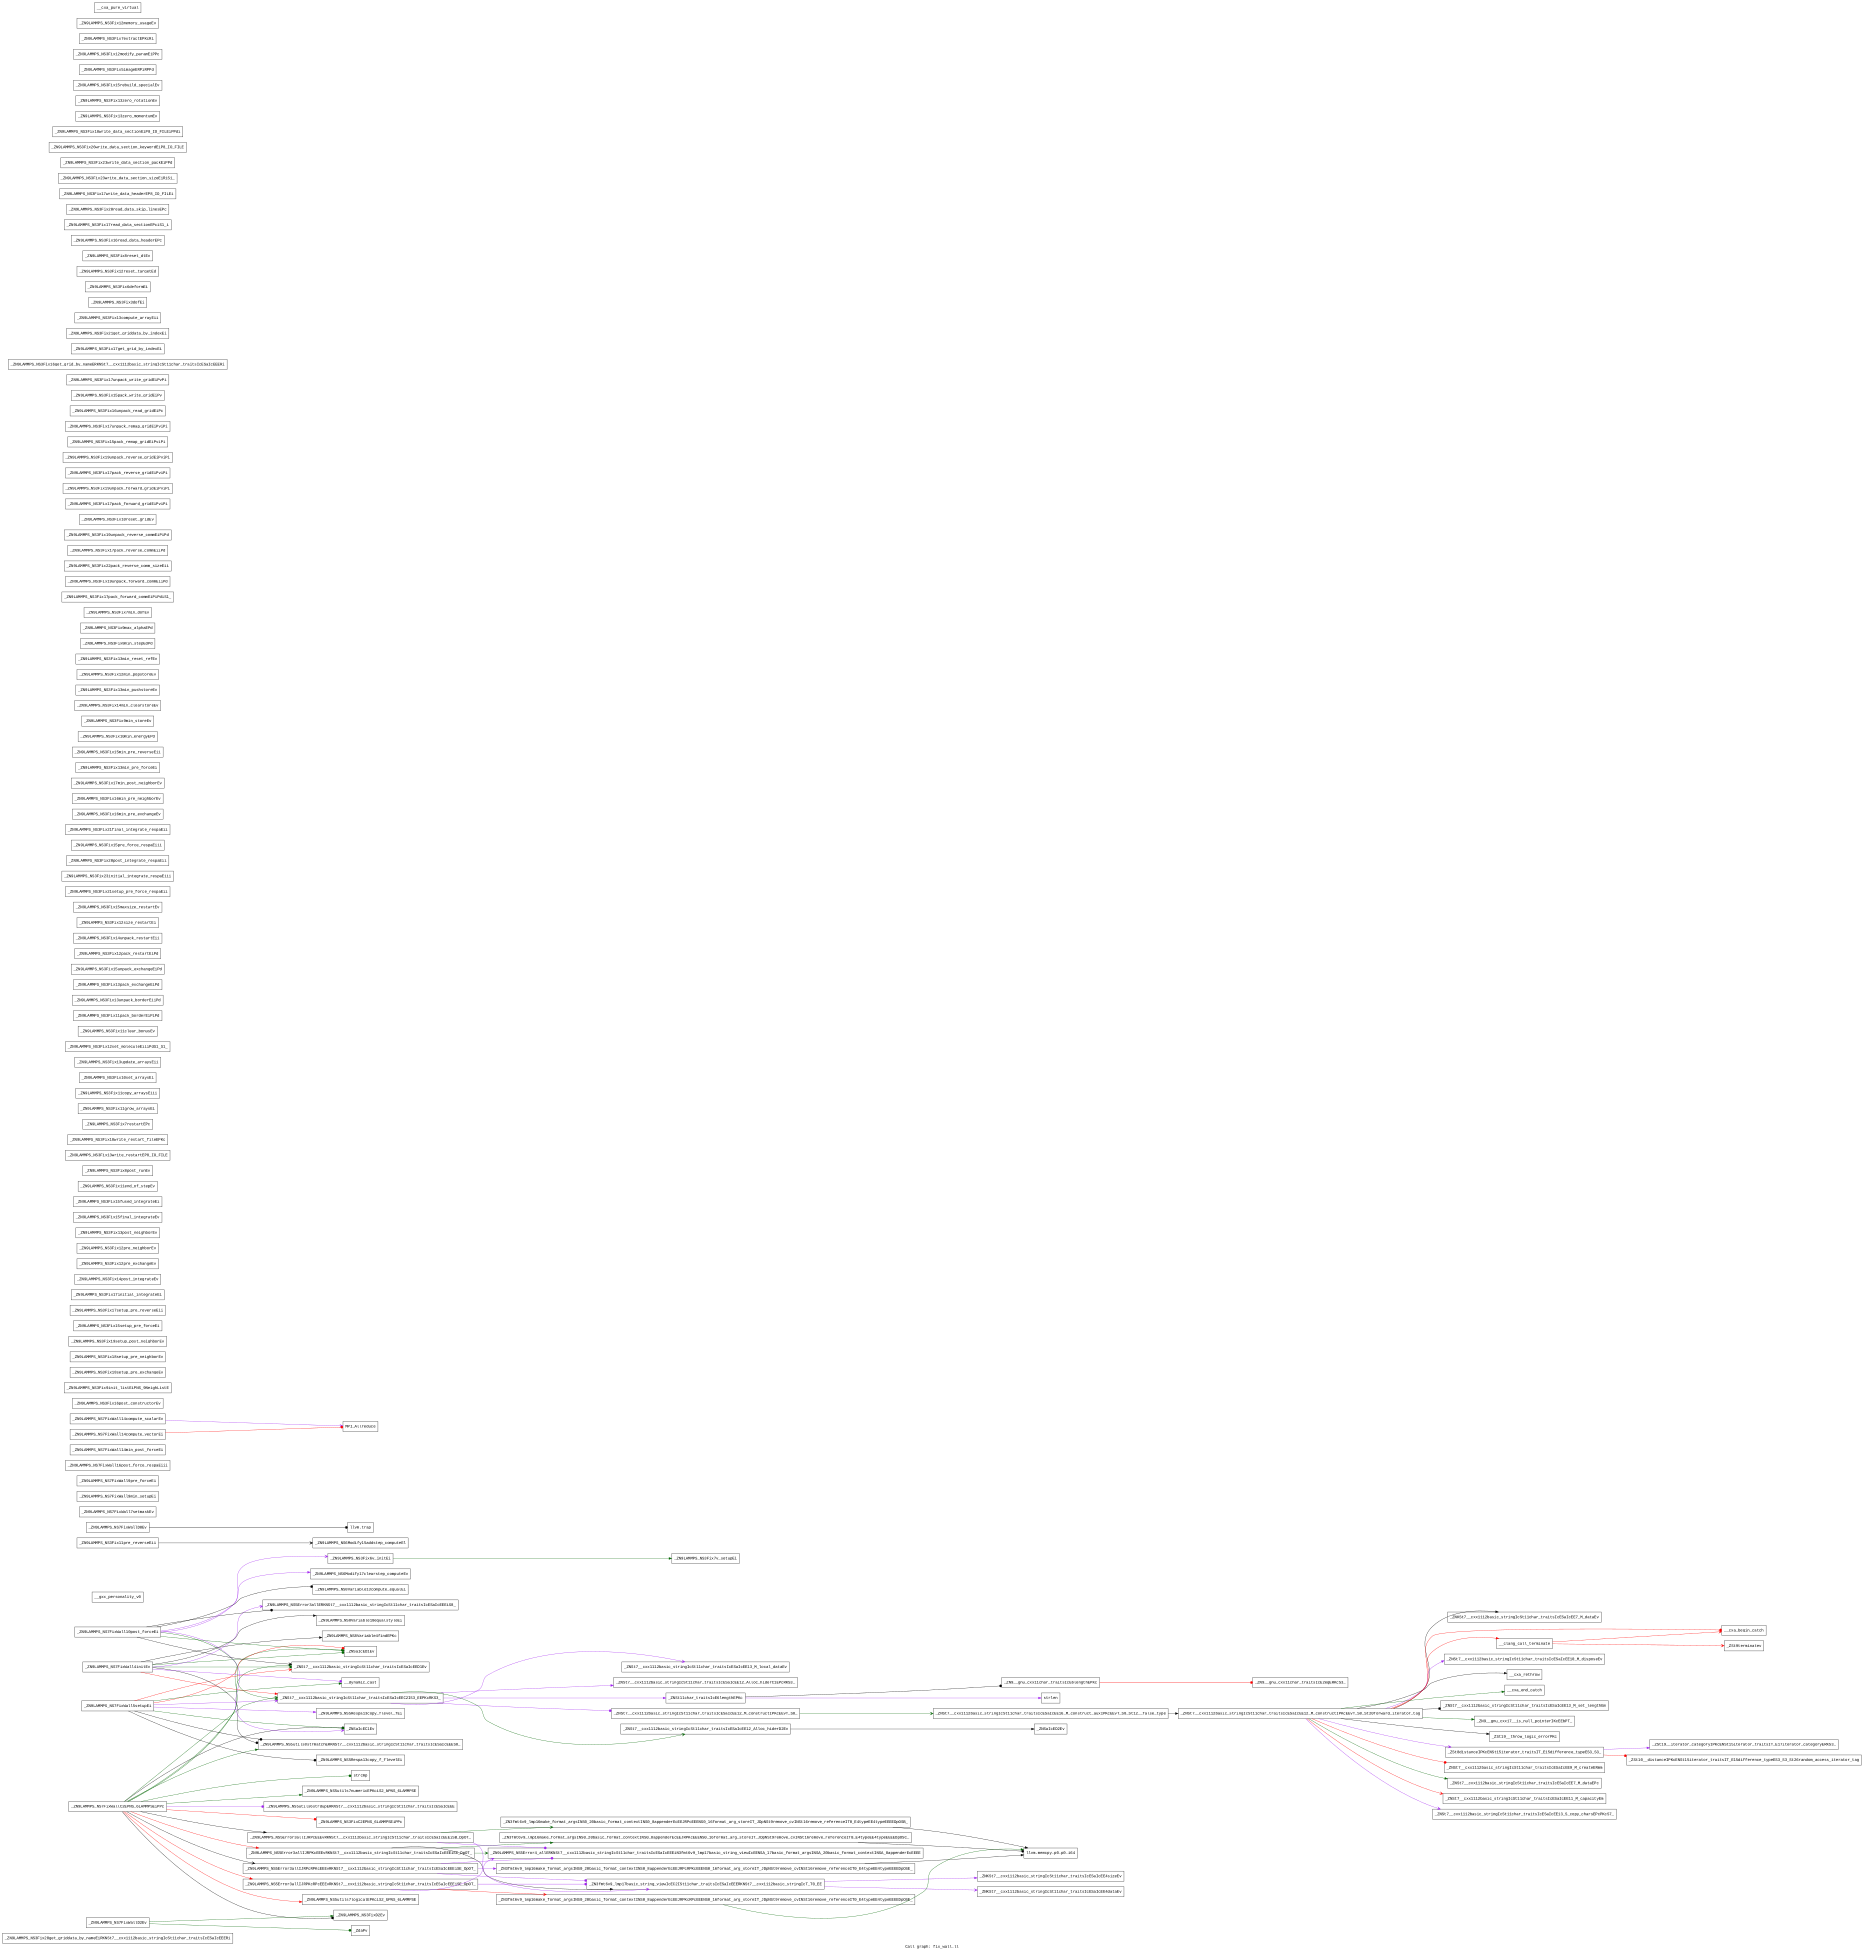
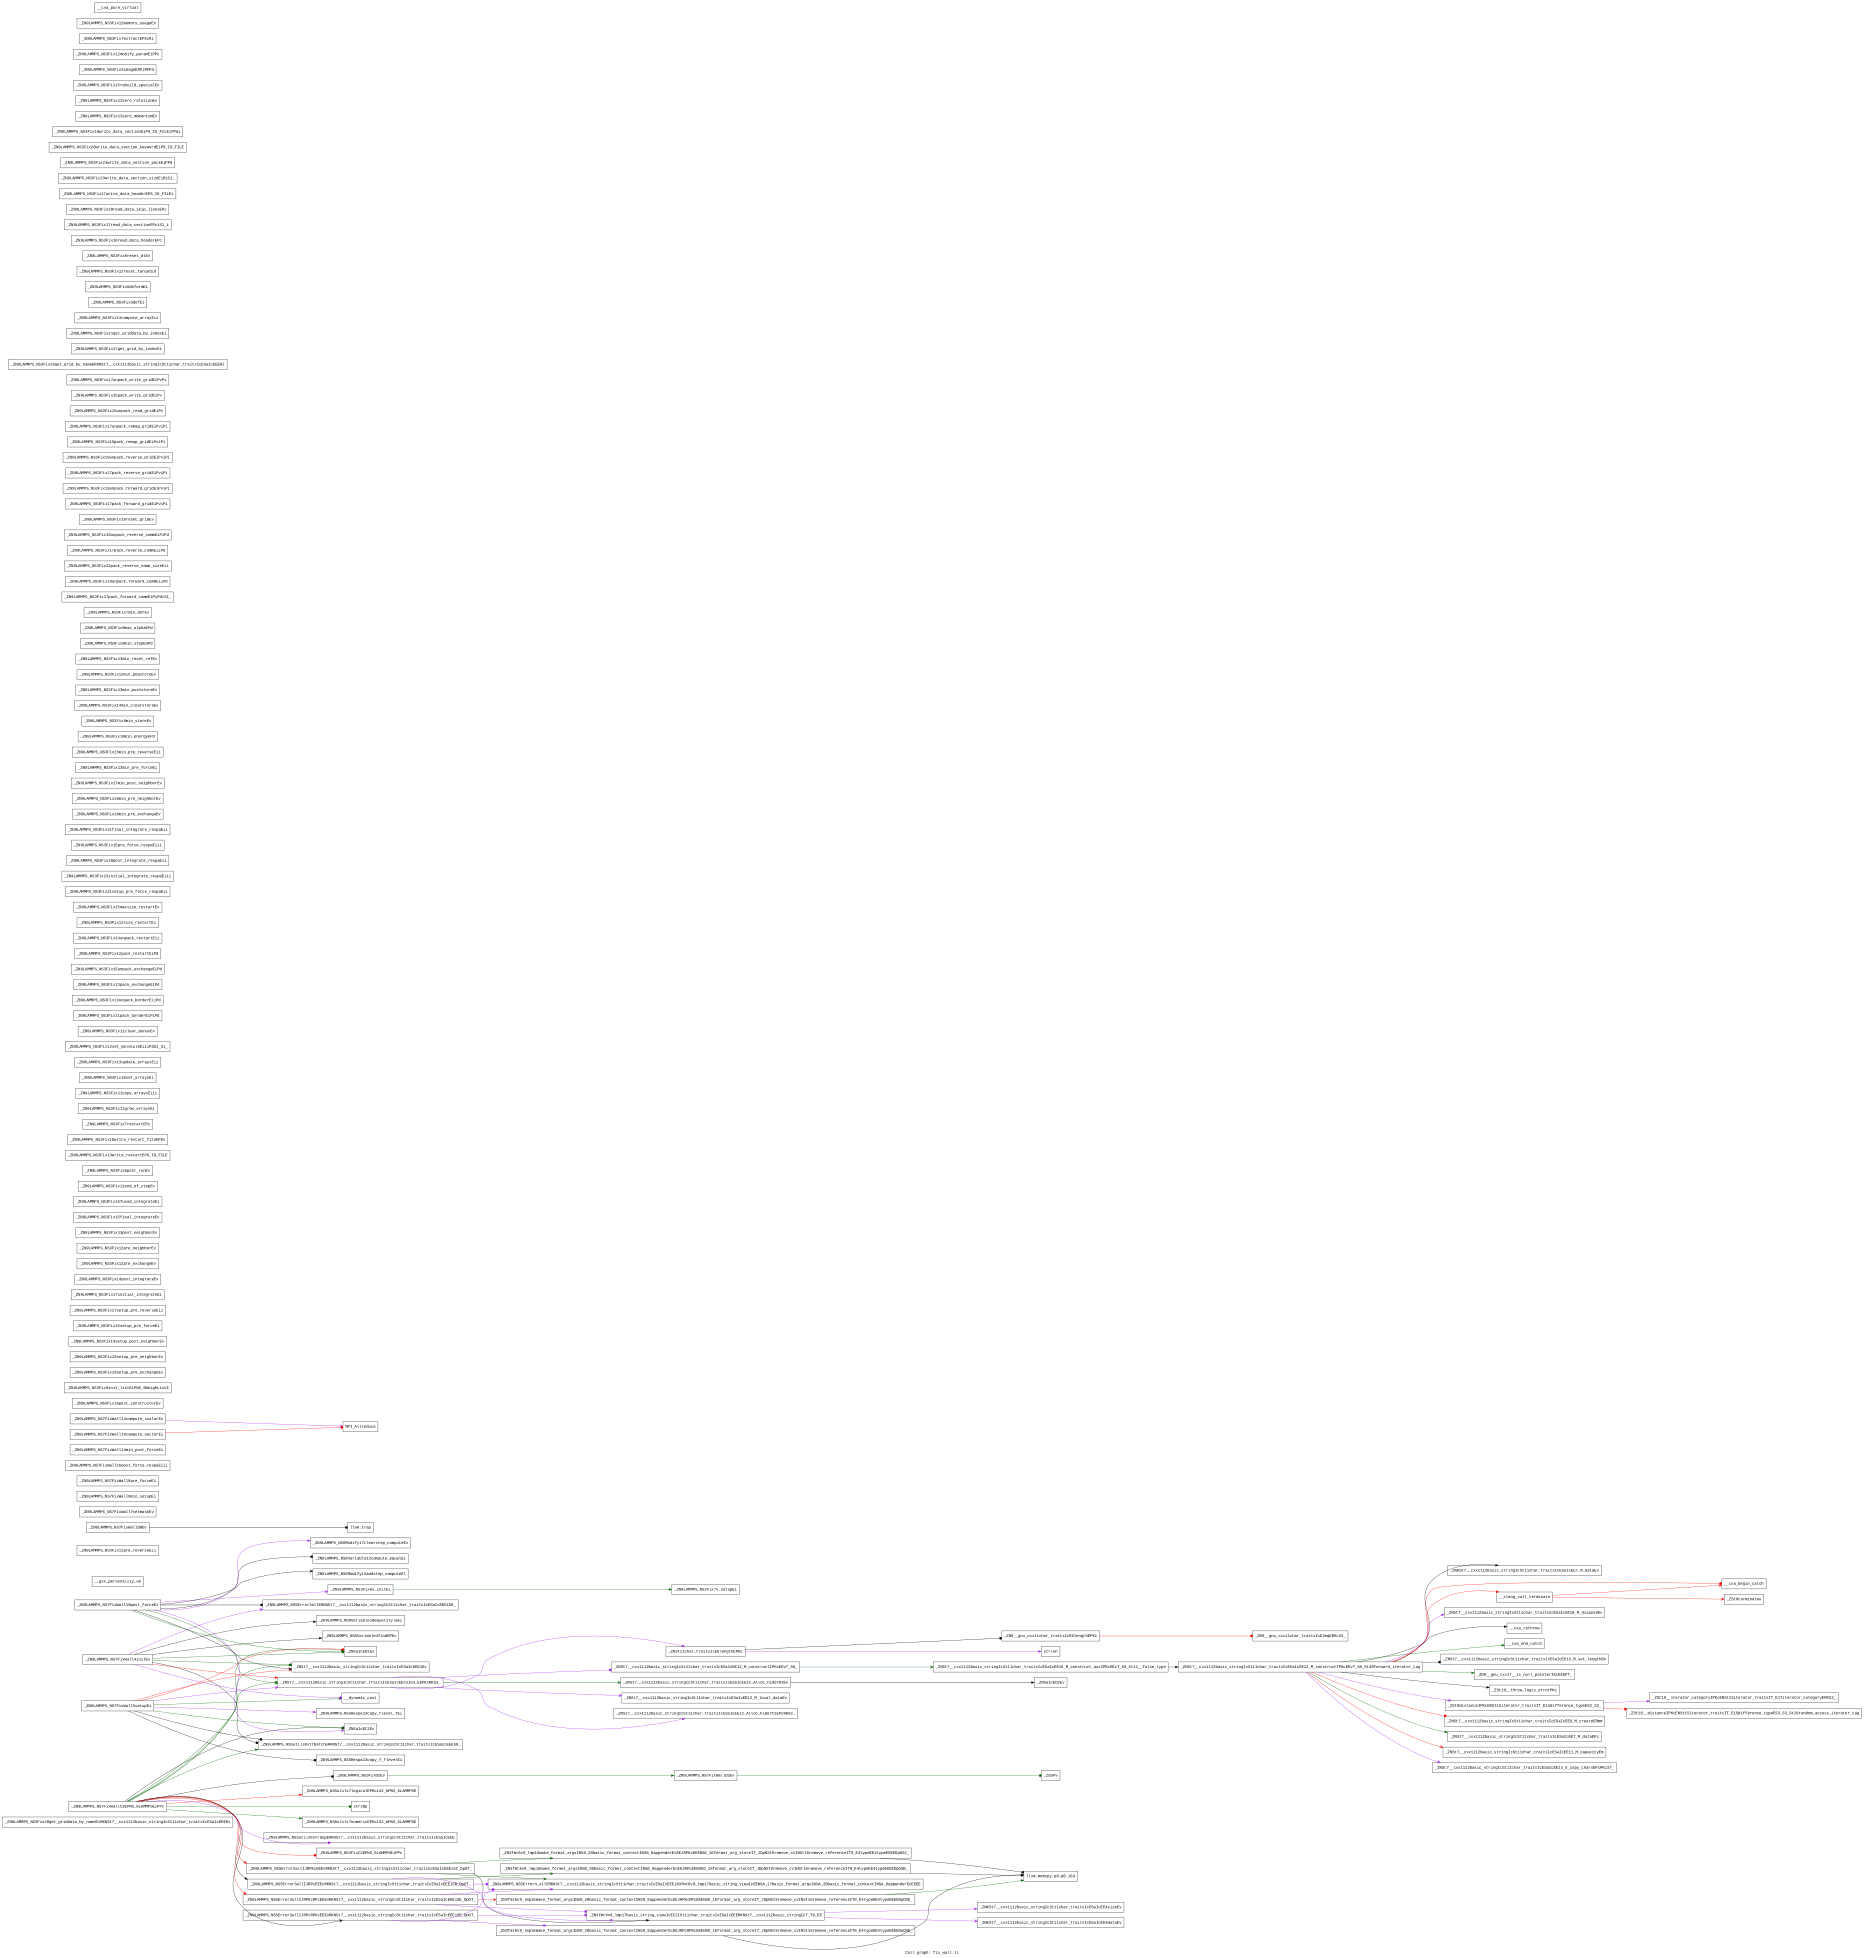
(234, 1543) -> (239, 1585)
(240, 1919) -> (529, 1776)
